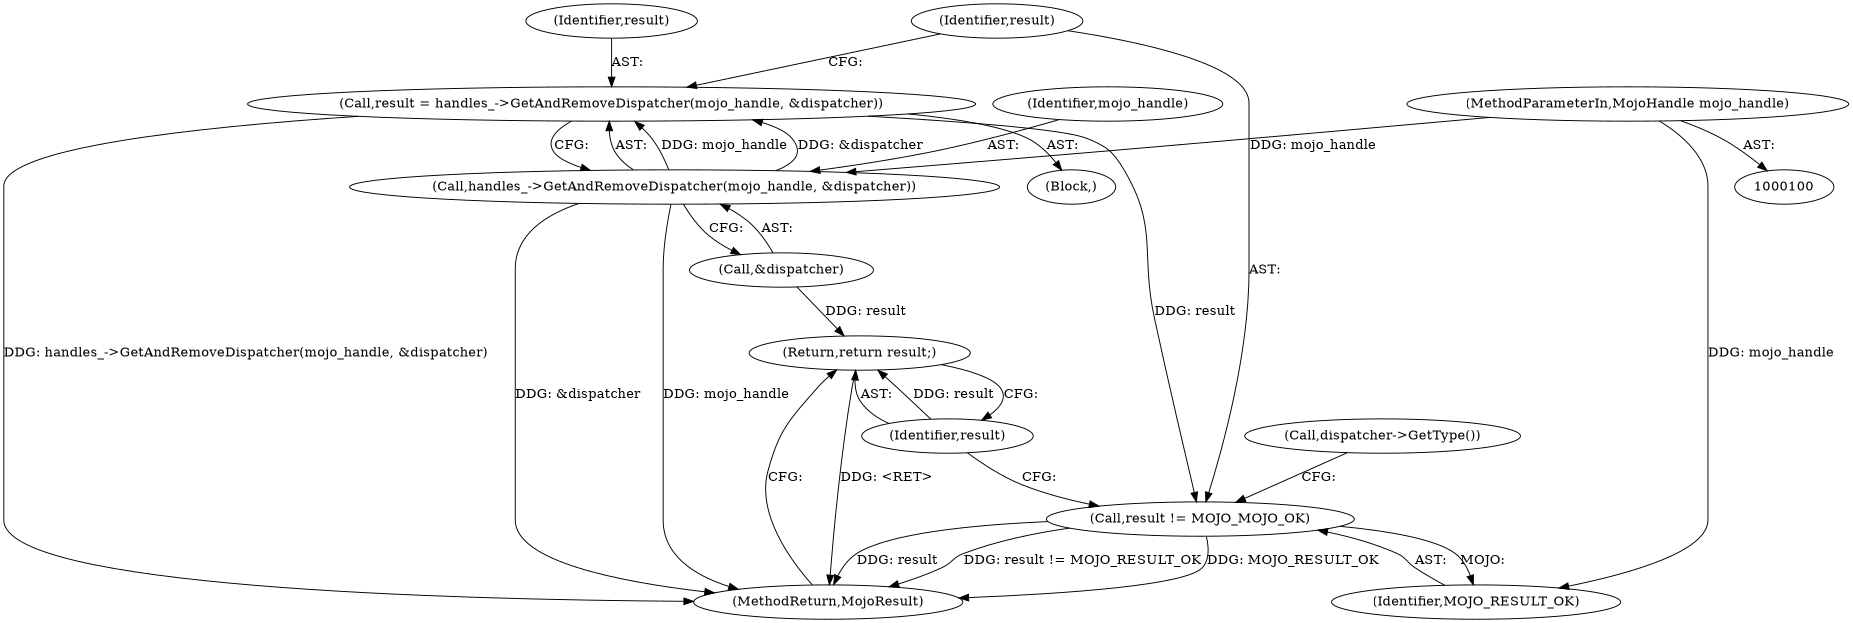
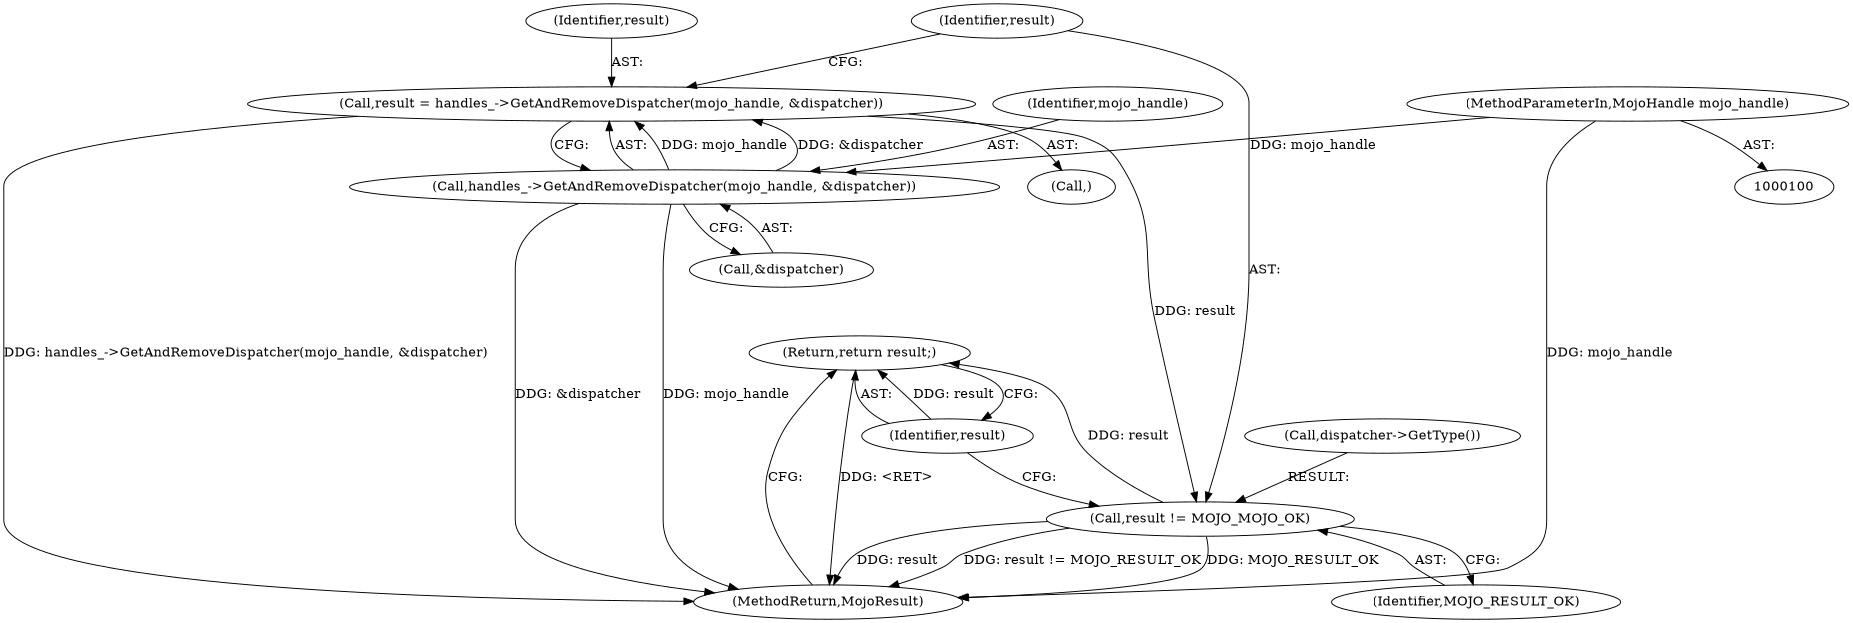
(1072, 187) -> (1072, 187)
(817, 308) -> (1069, 419)
(1708, 391) -> (1480, 573)
(1321, 478) -> (1321, 478)
(1485, 561) -> (1485, 561)
